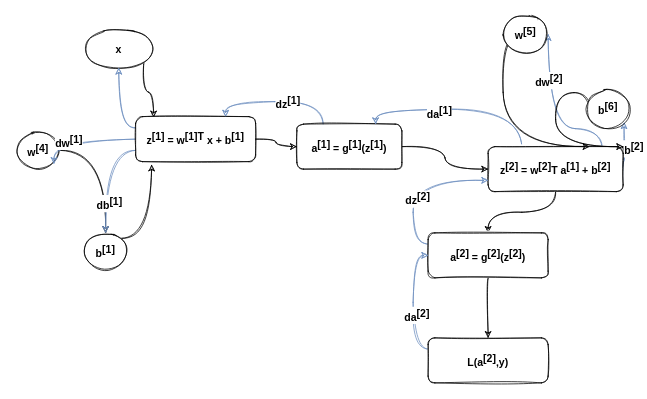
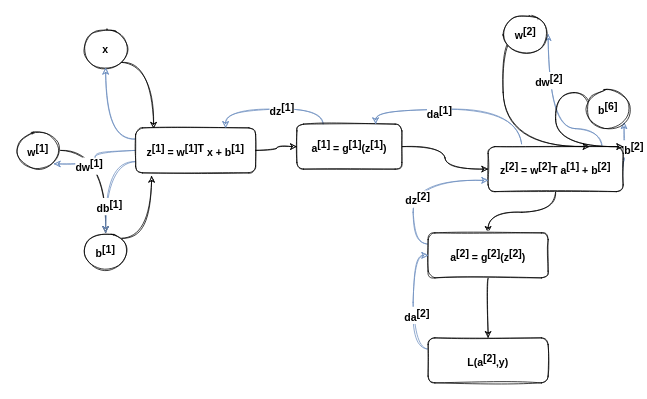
(525, 34) -> (525, 34)
(119, 49) -> (105, 49)
(195, 139) -> (195, 150)
(38, 150) -> (38, 150)
